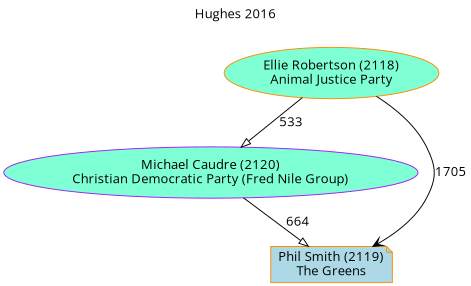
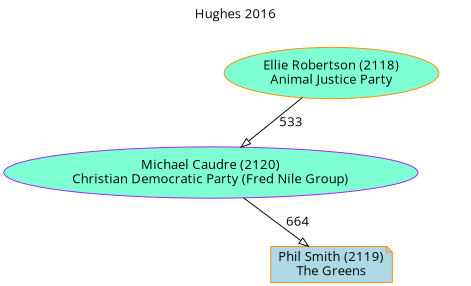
(434, 168) -> none
